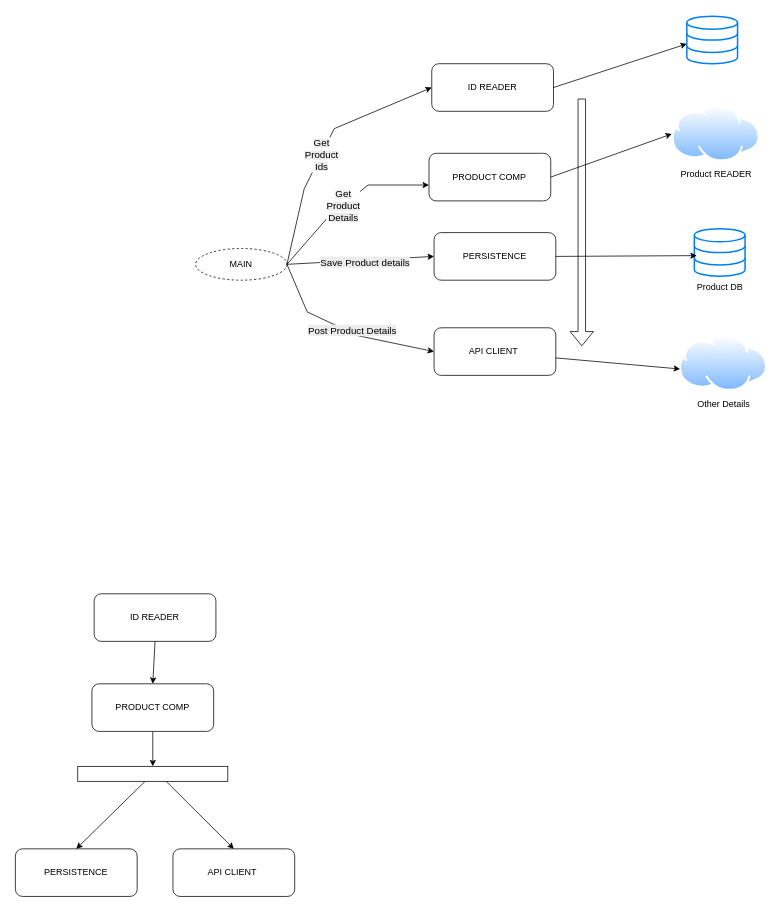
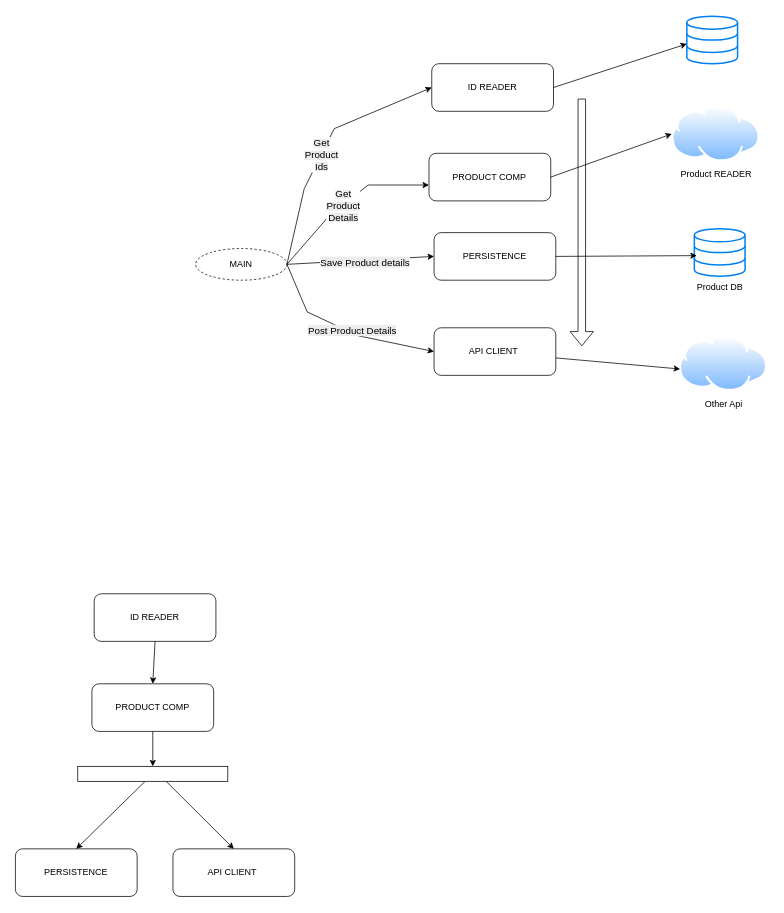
(724, 404) -> (724, 404)
